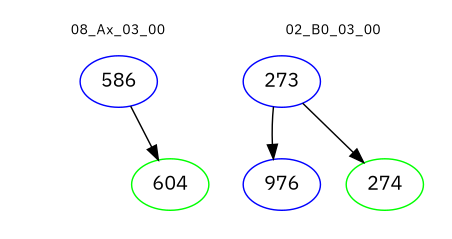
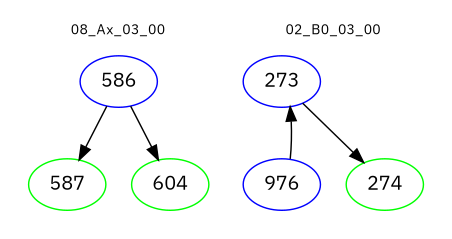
(272, 126) -> (291, 140)
none -> (67, 185)
